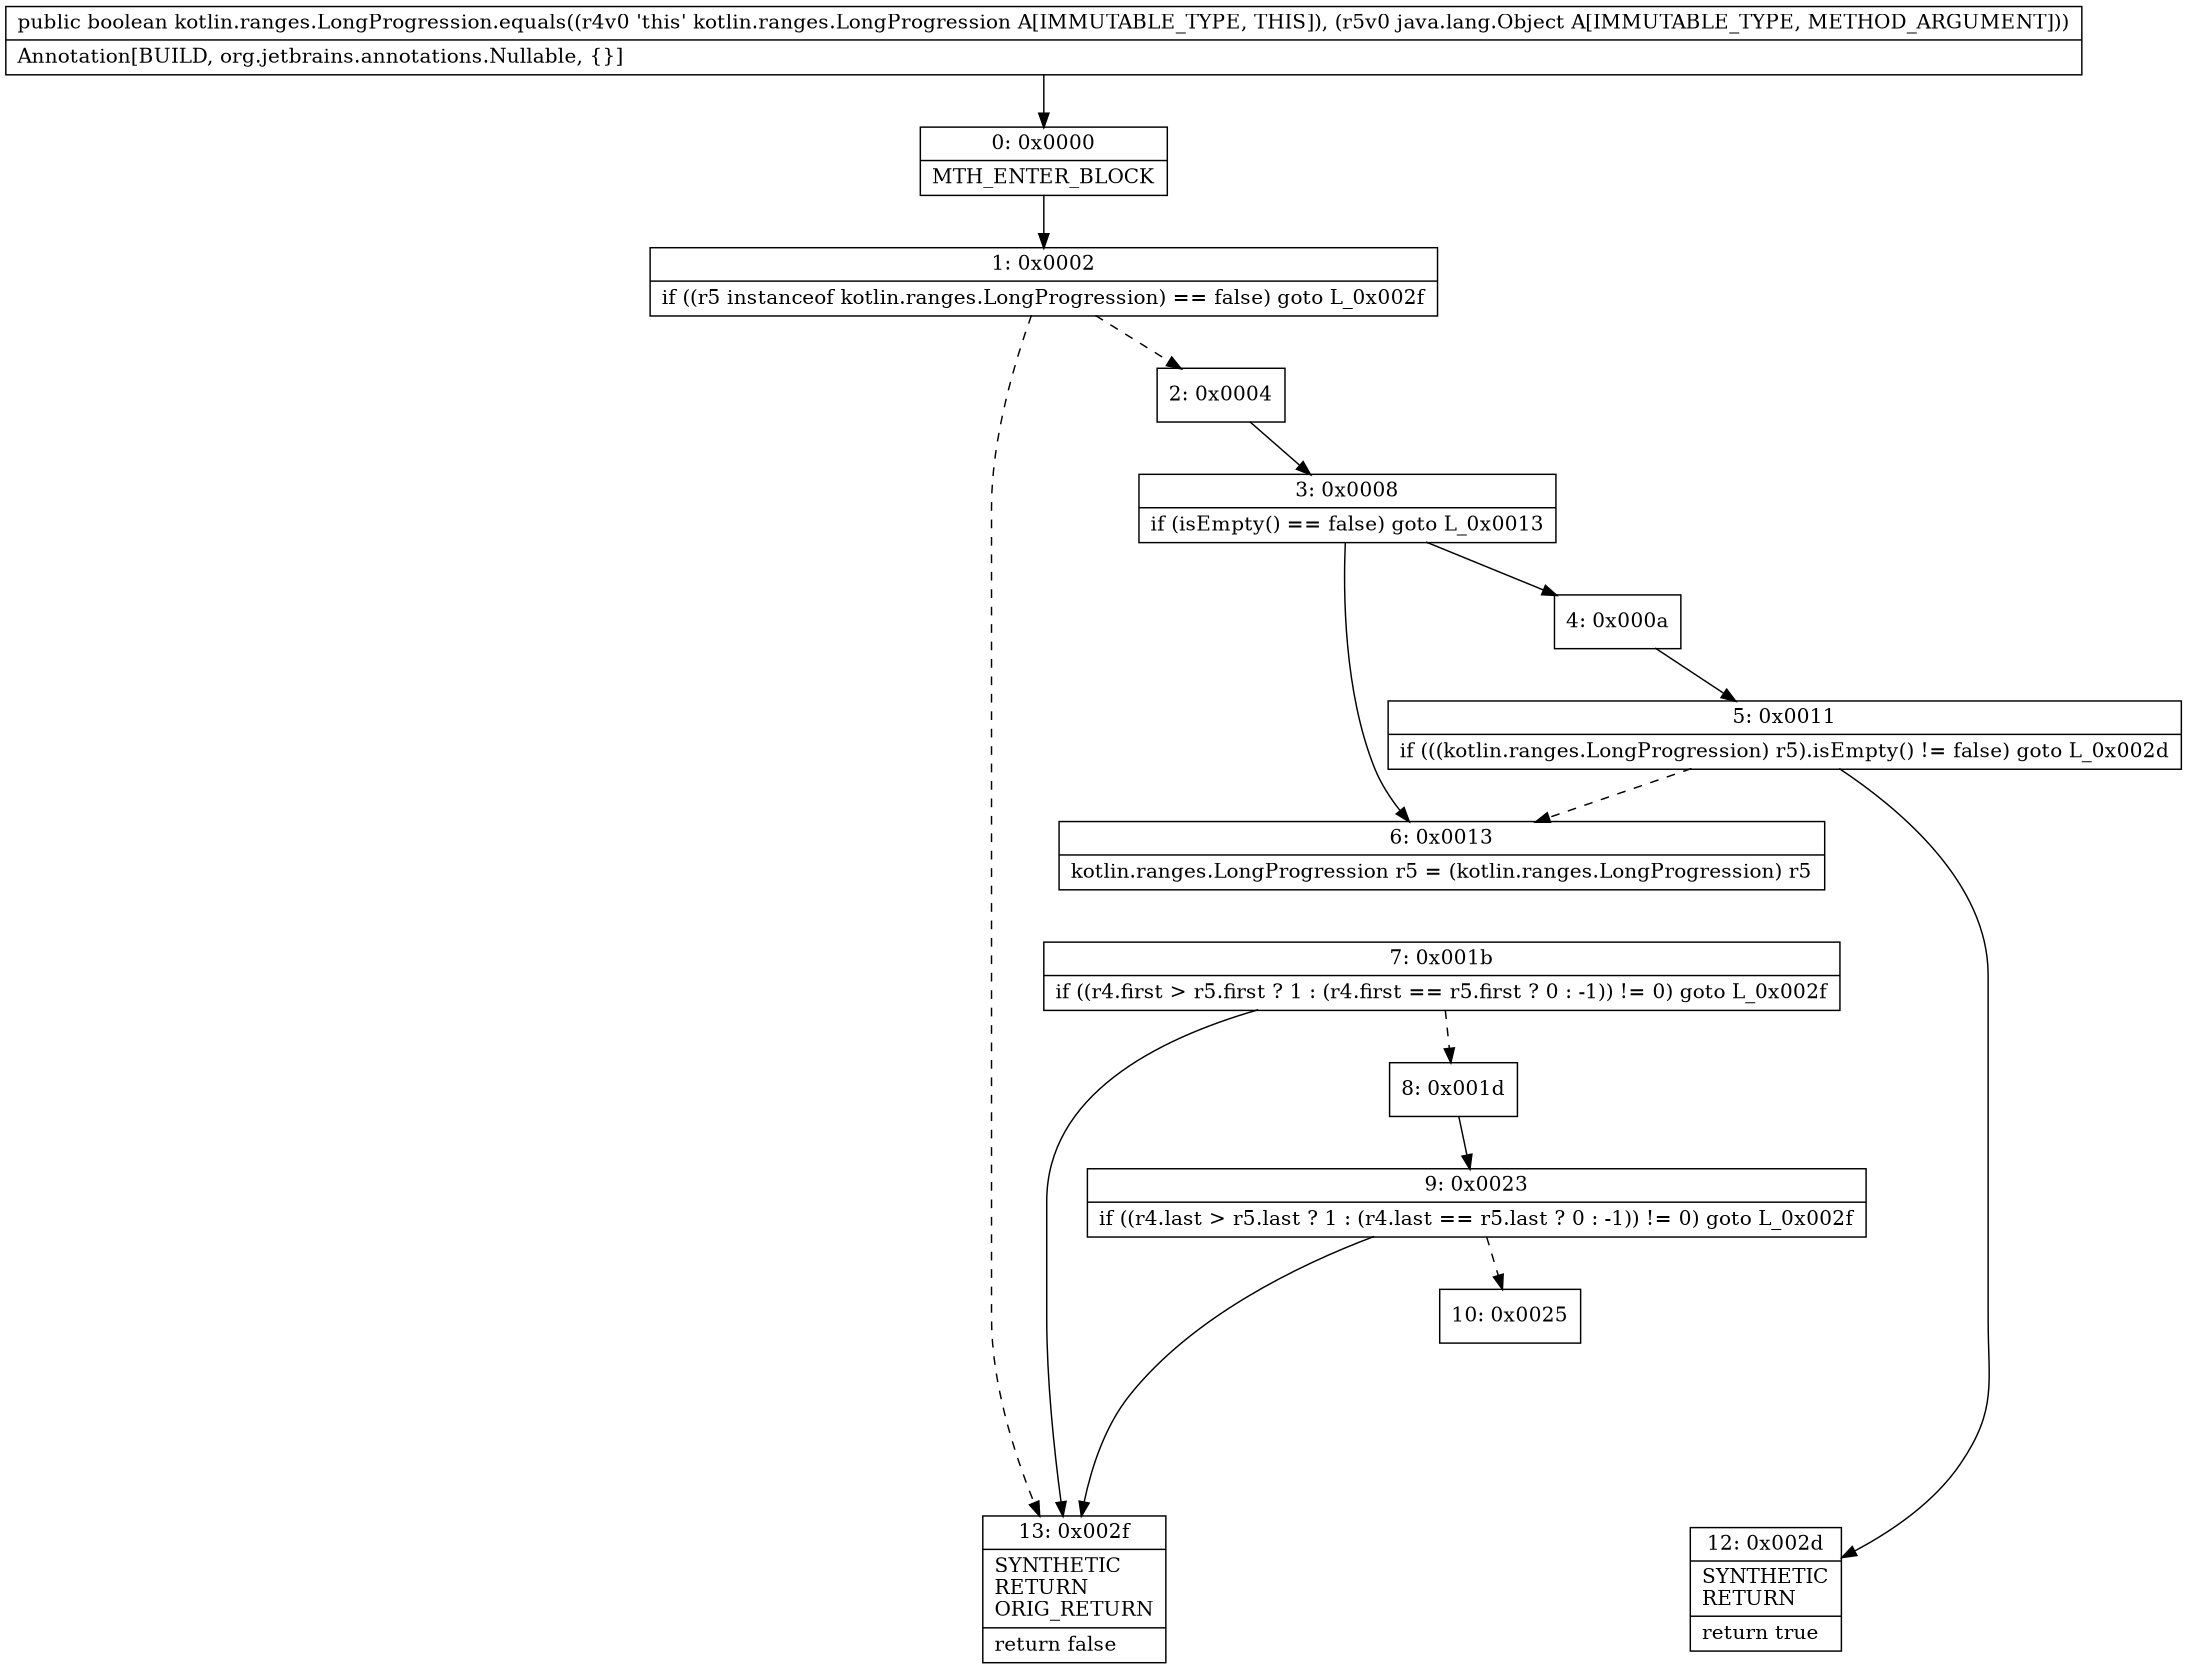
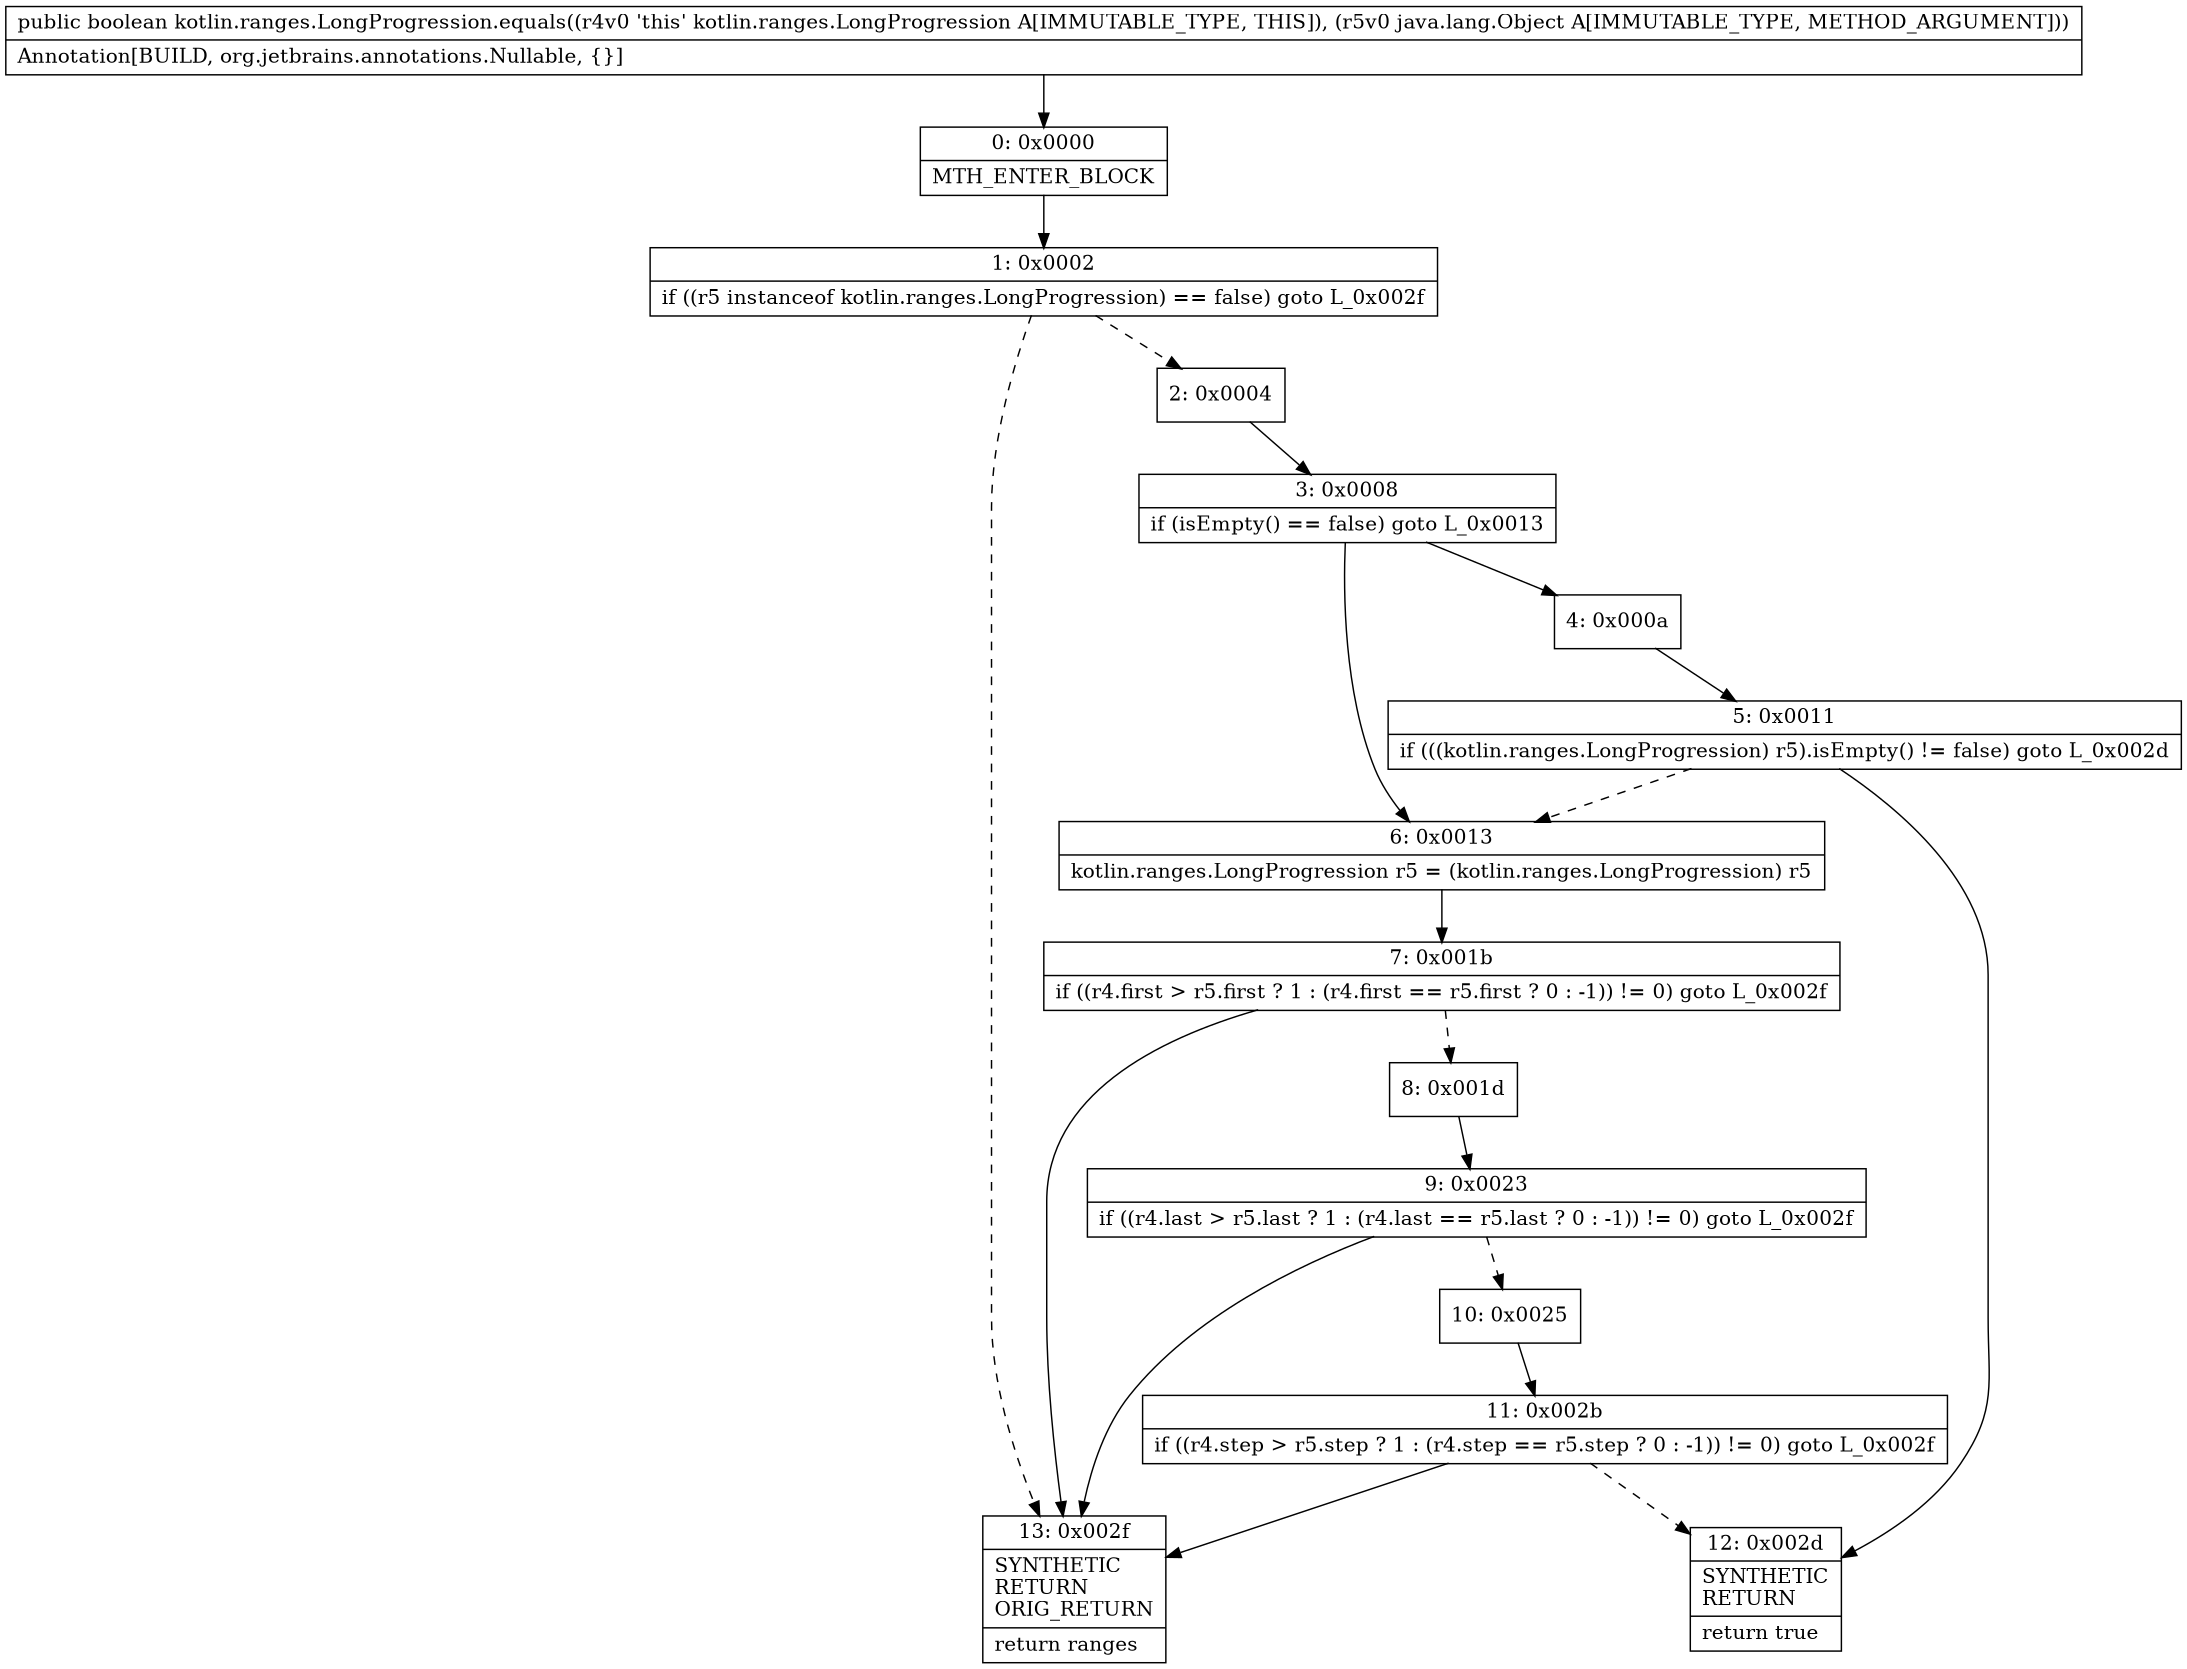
none -> (1442, 909)
none -> (1545, 1430)
(1056, 1645) -> (1067, 1645)
